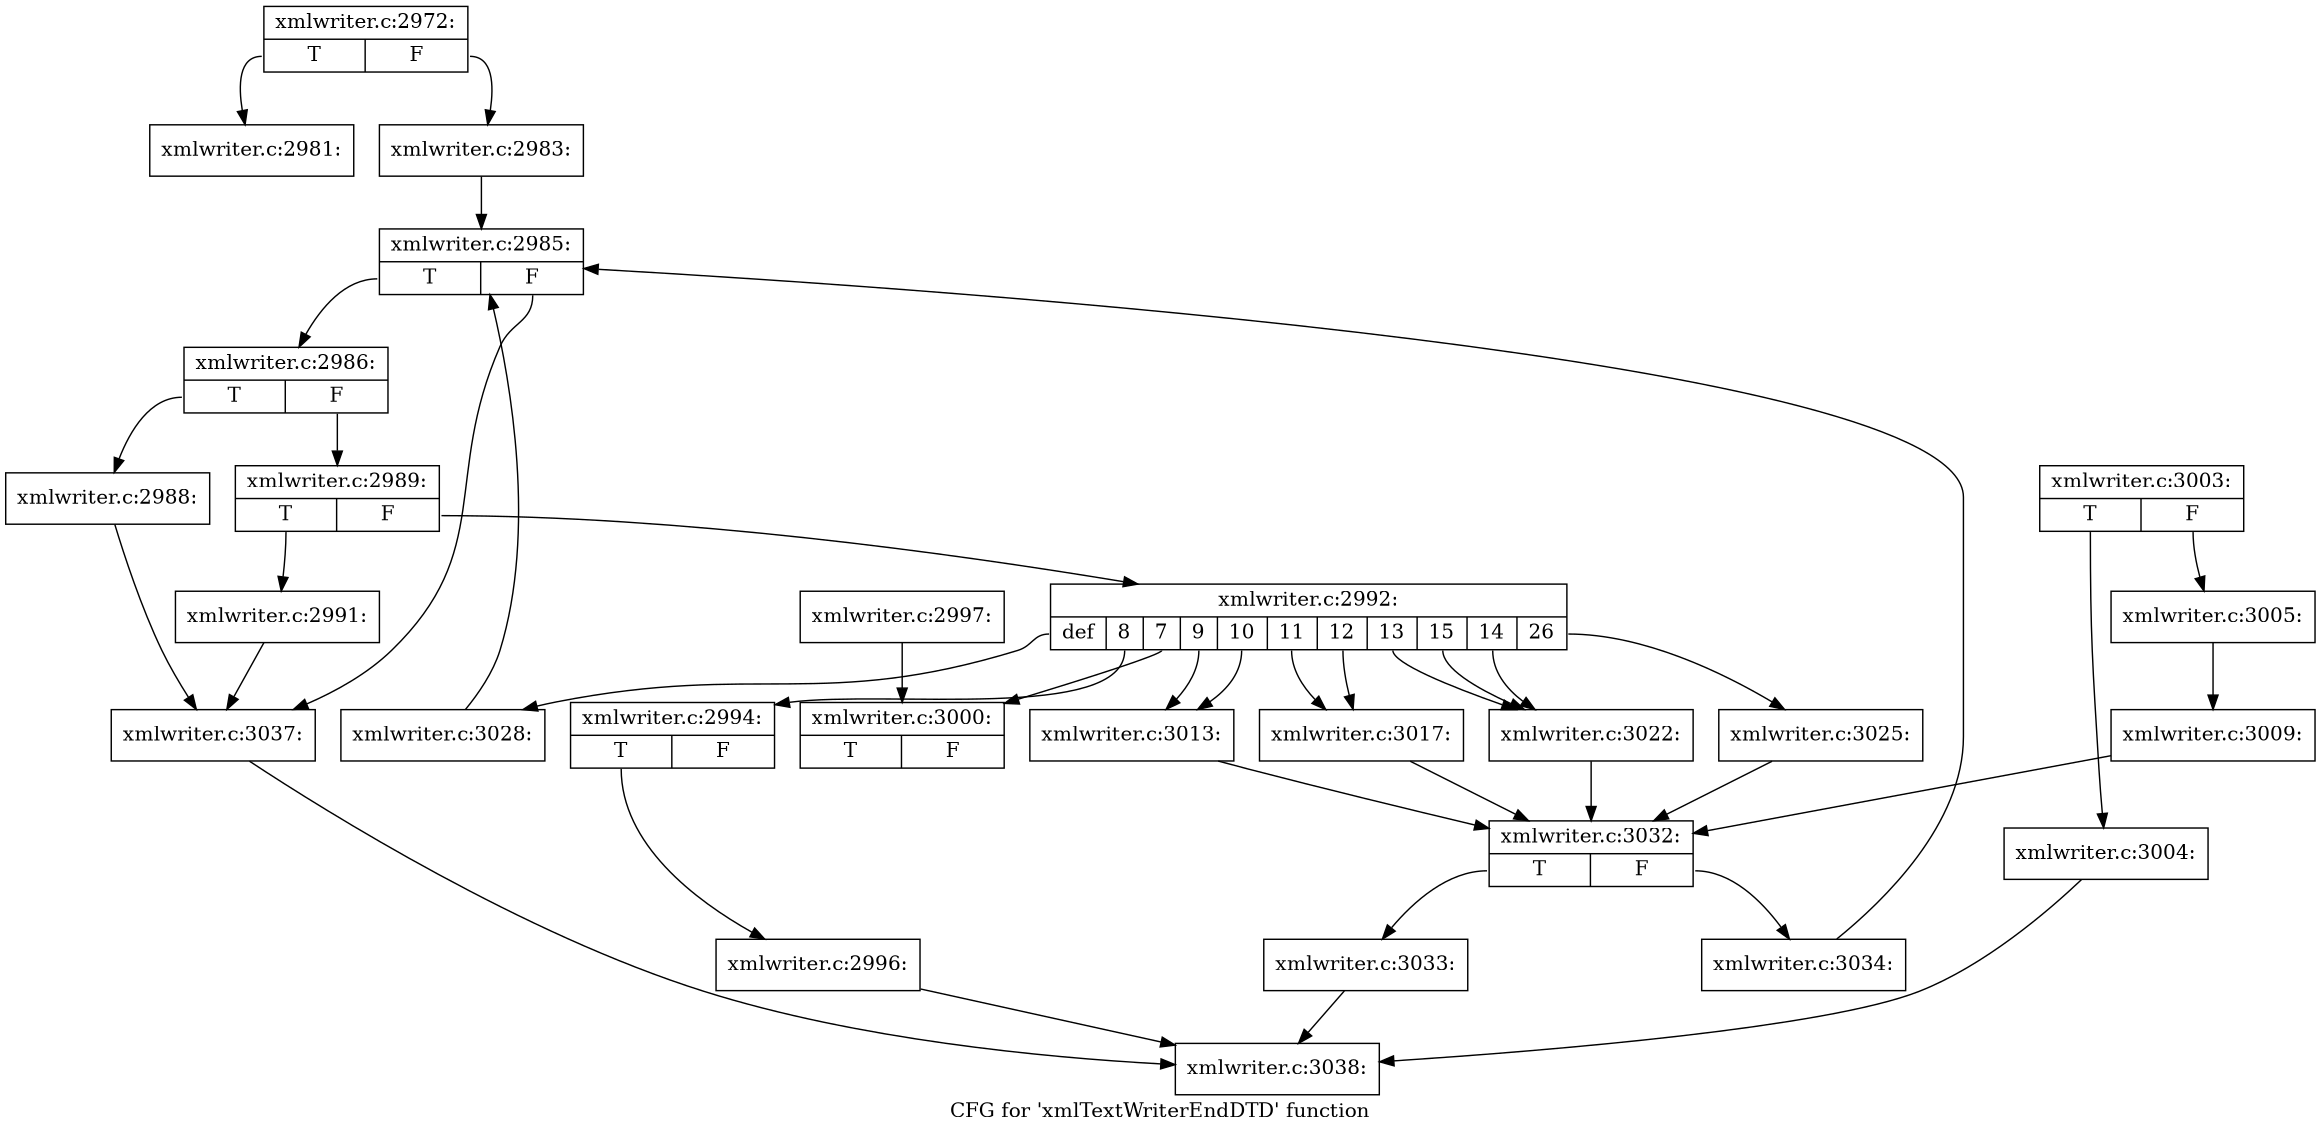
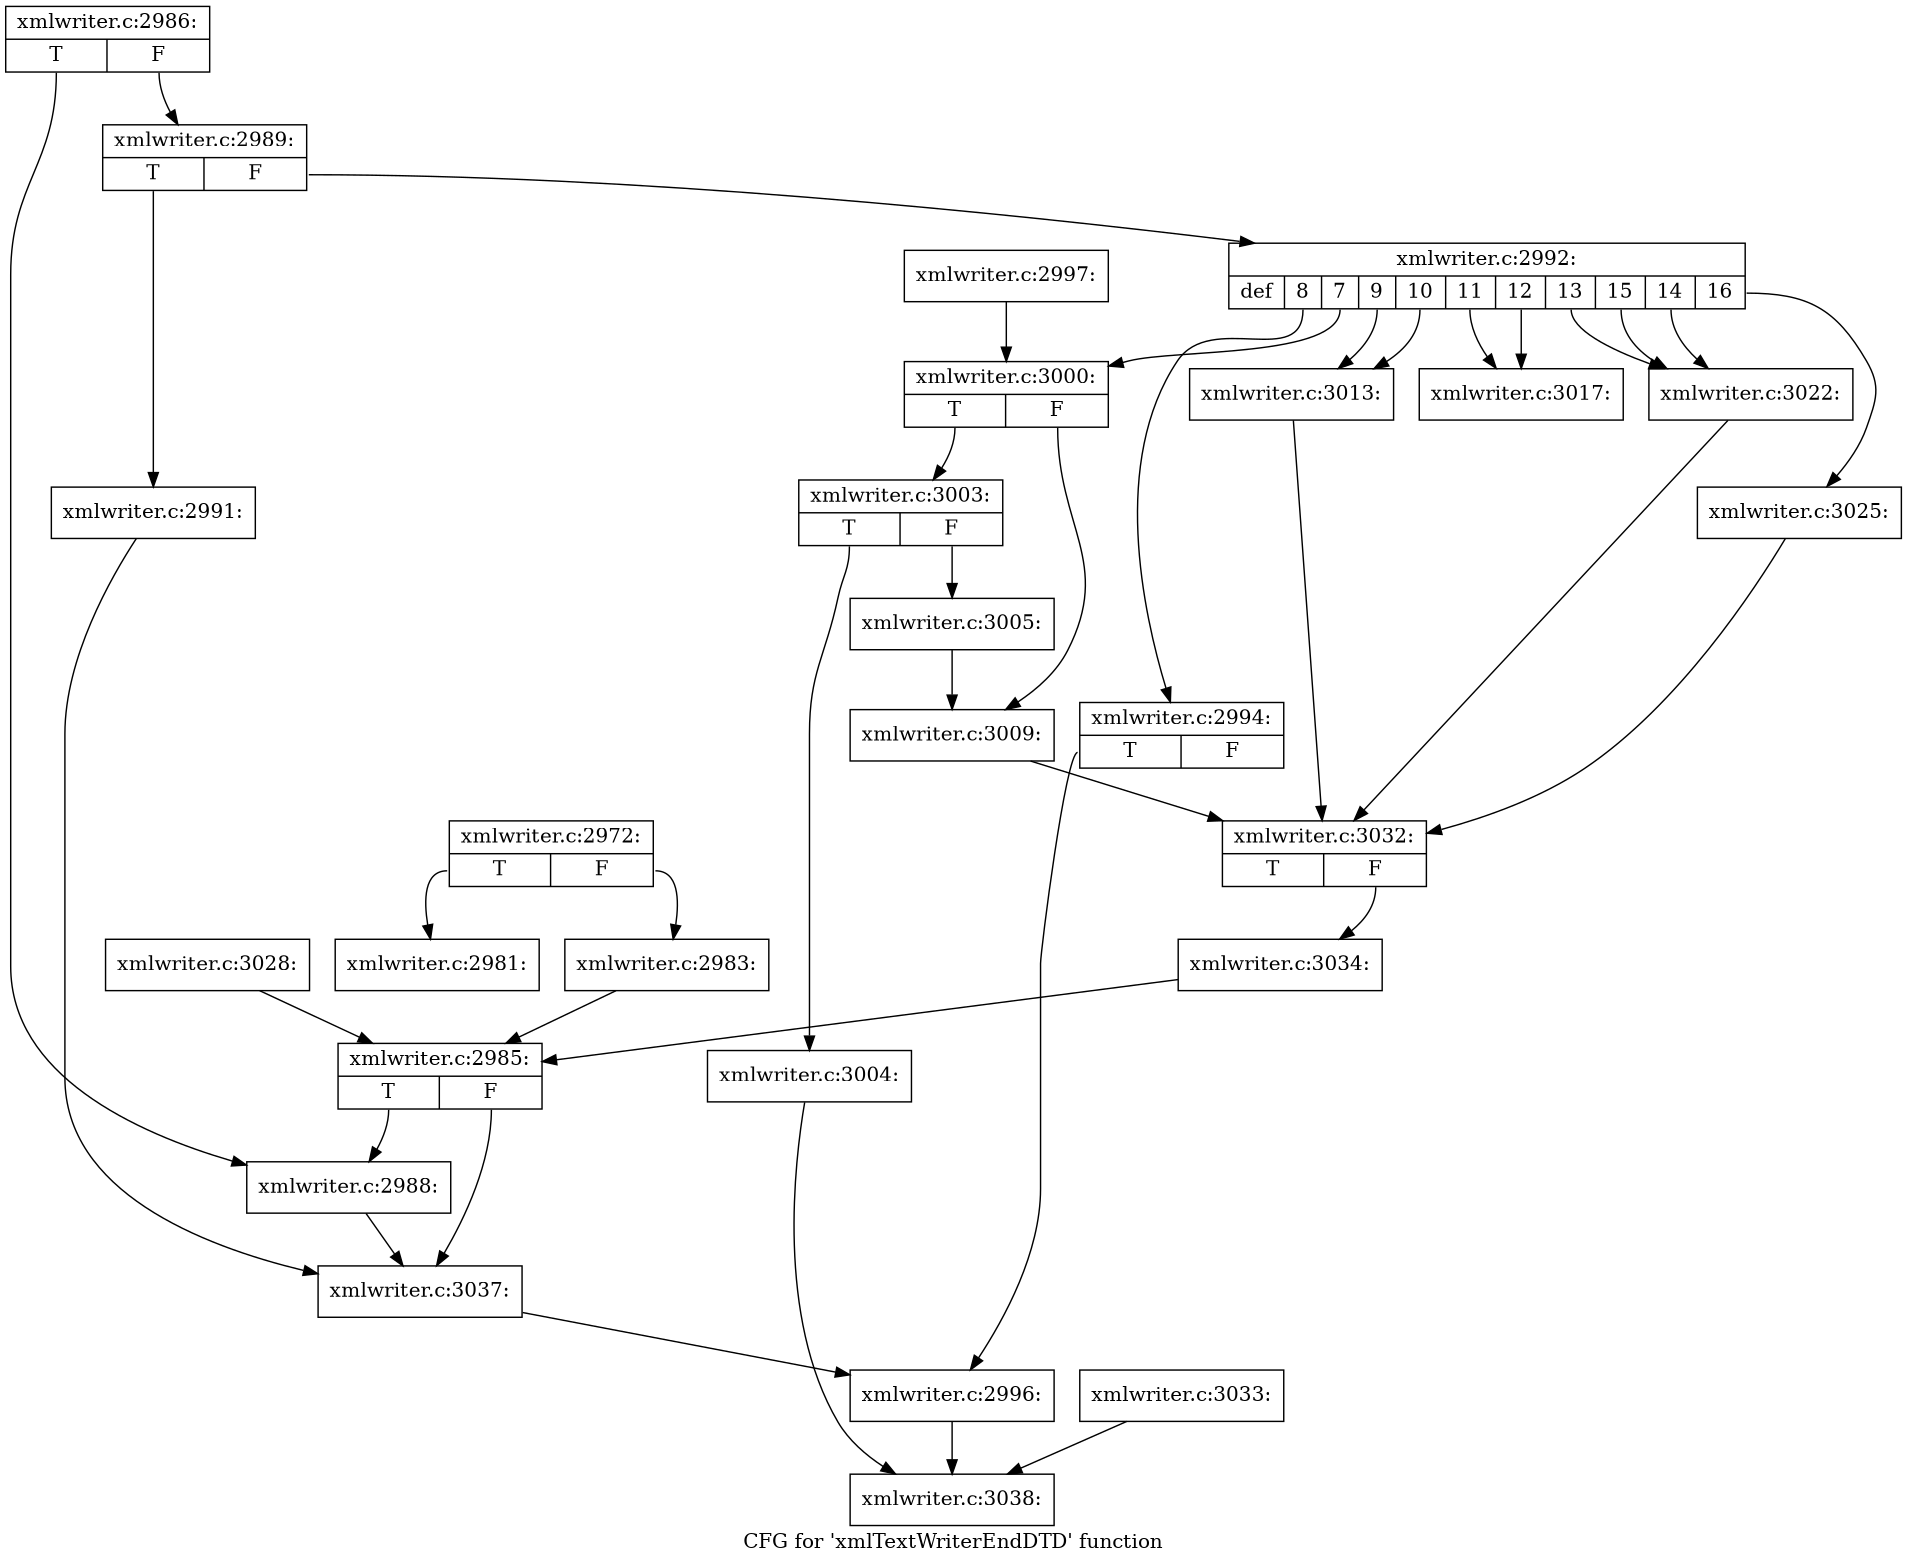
(335, 297) -> (385, 1130)
none -> (951, 449)
none -> (1085, 575)
(1542, 633) -> (1720, 292)
(796, 684) -> none
(1463, 788) -> none
(1434, 889) -> none
(682, 983) -> (679, 1342)
